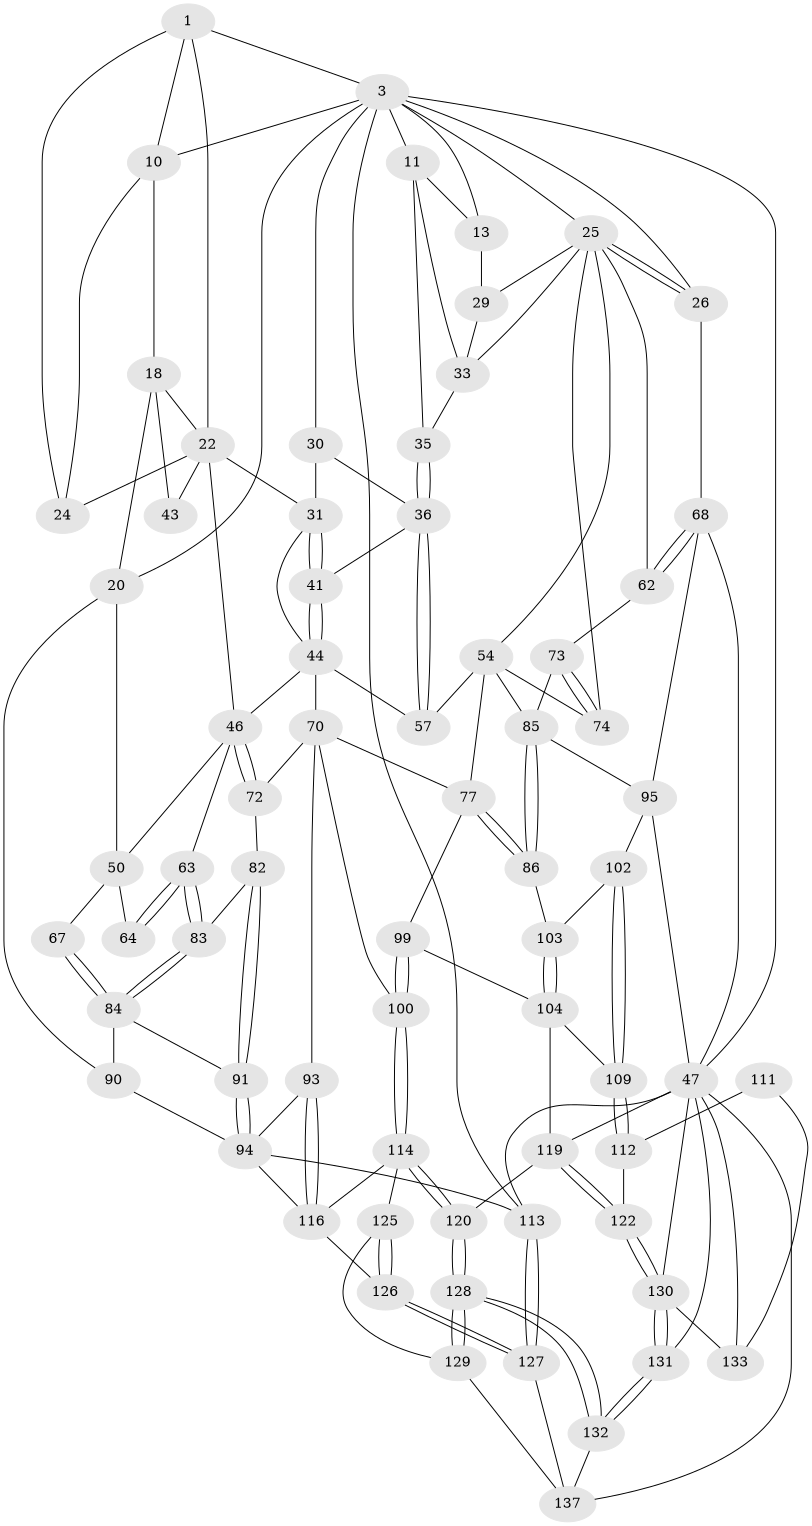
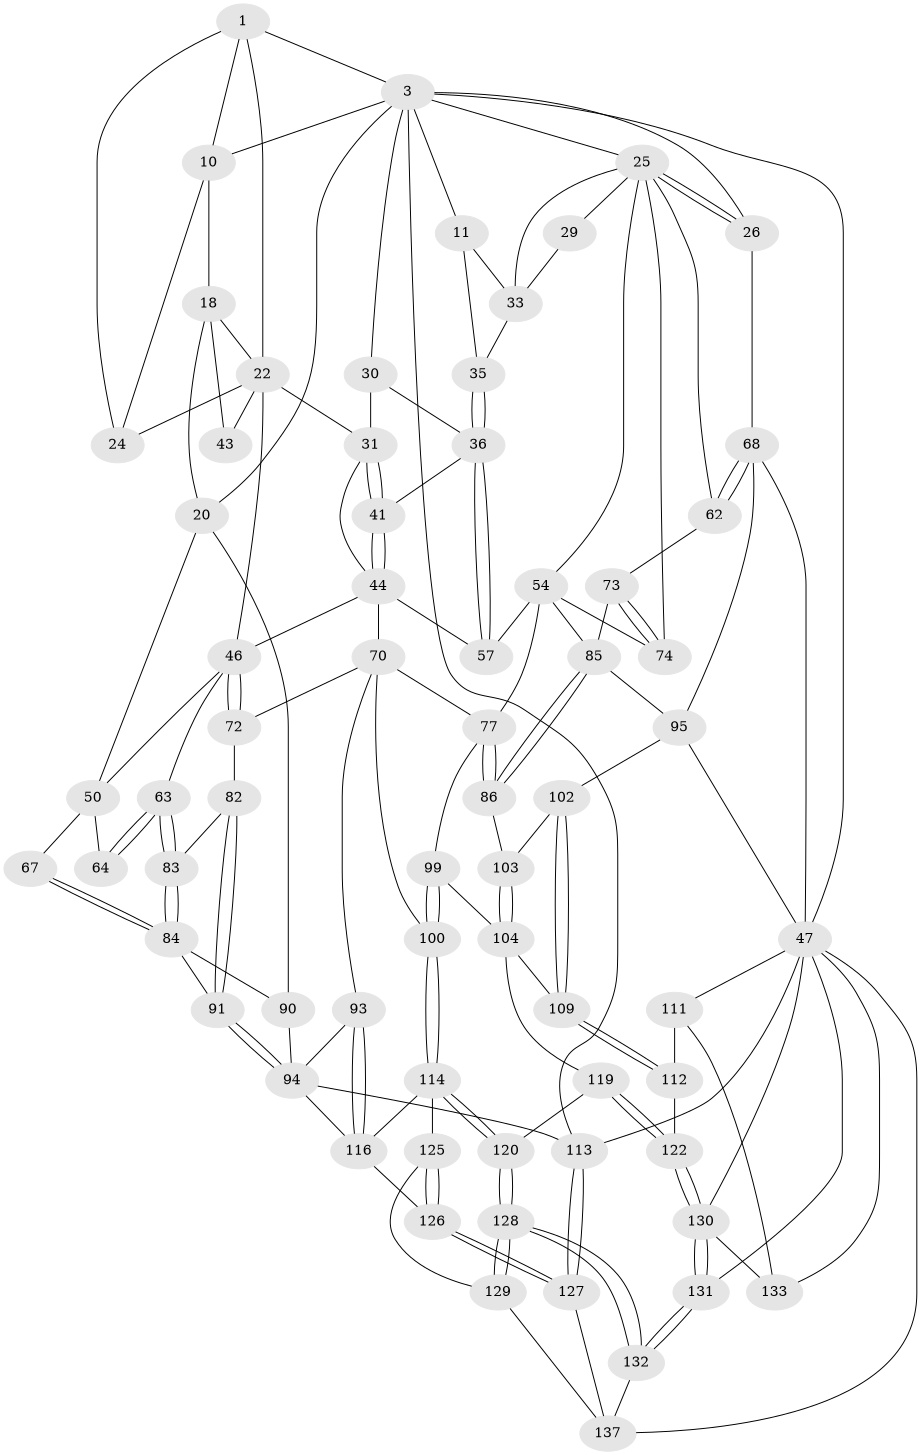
(481, 233) -> none
(621, 1116) -> (740, 974)
